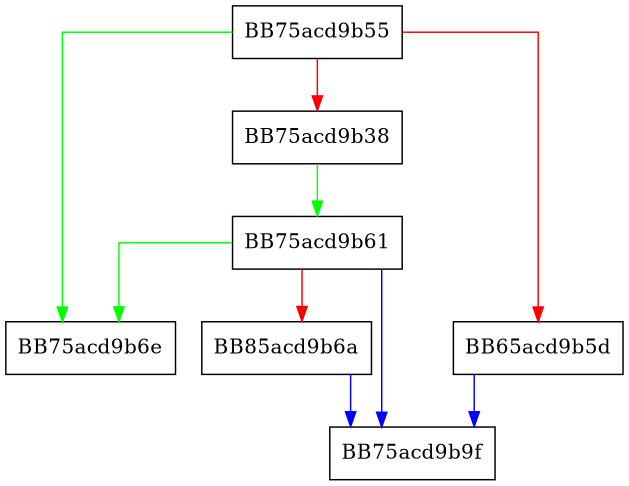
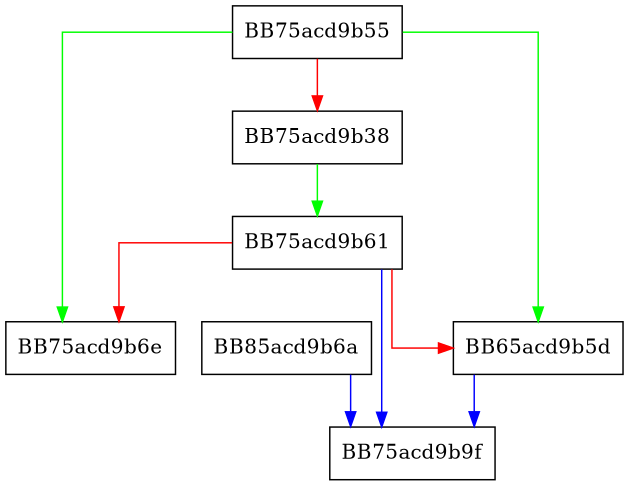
(538, 102) -> (538, 102)
(143, 243) -> (143, 243)
(302, 288) -> (392, 332)
